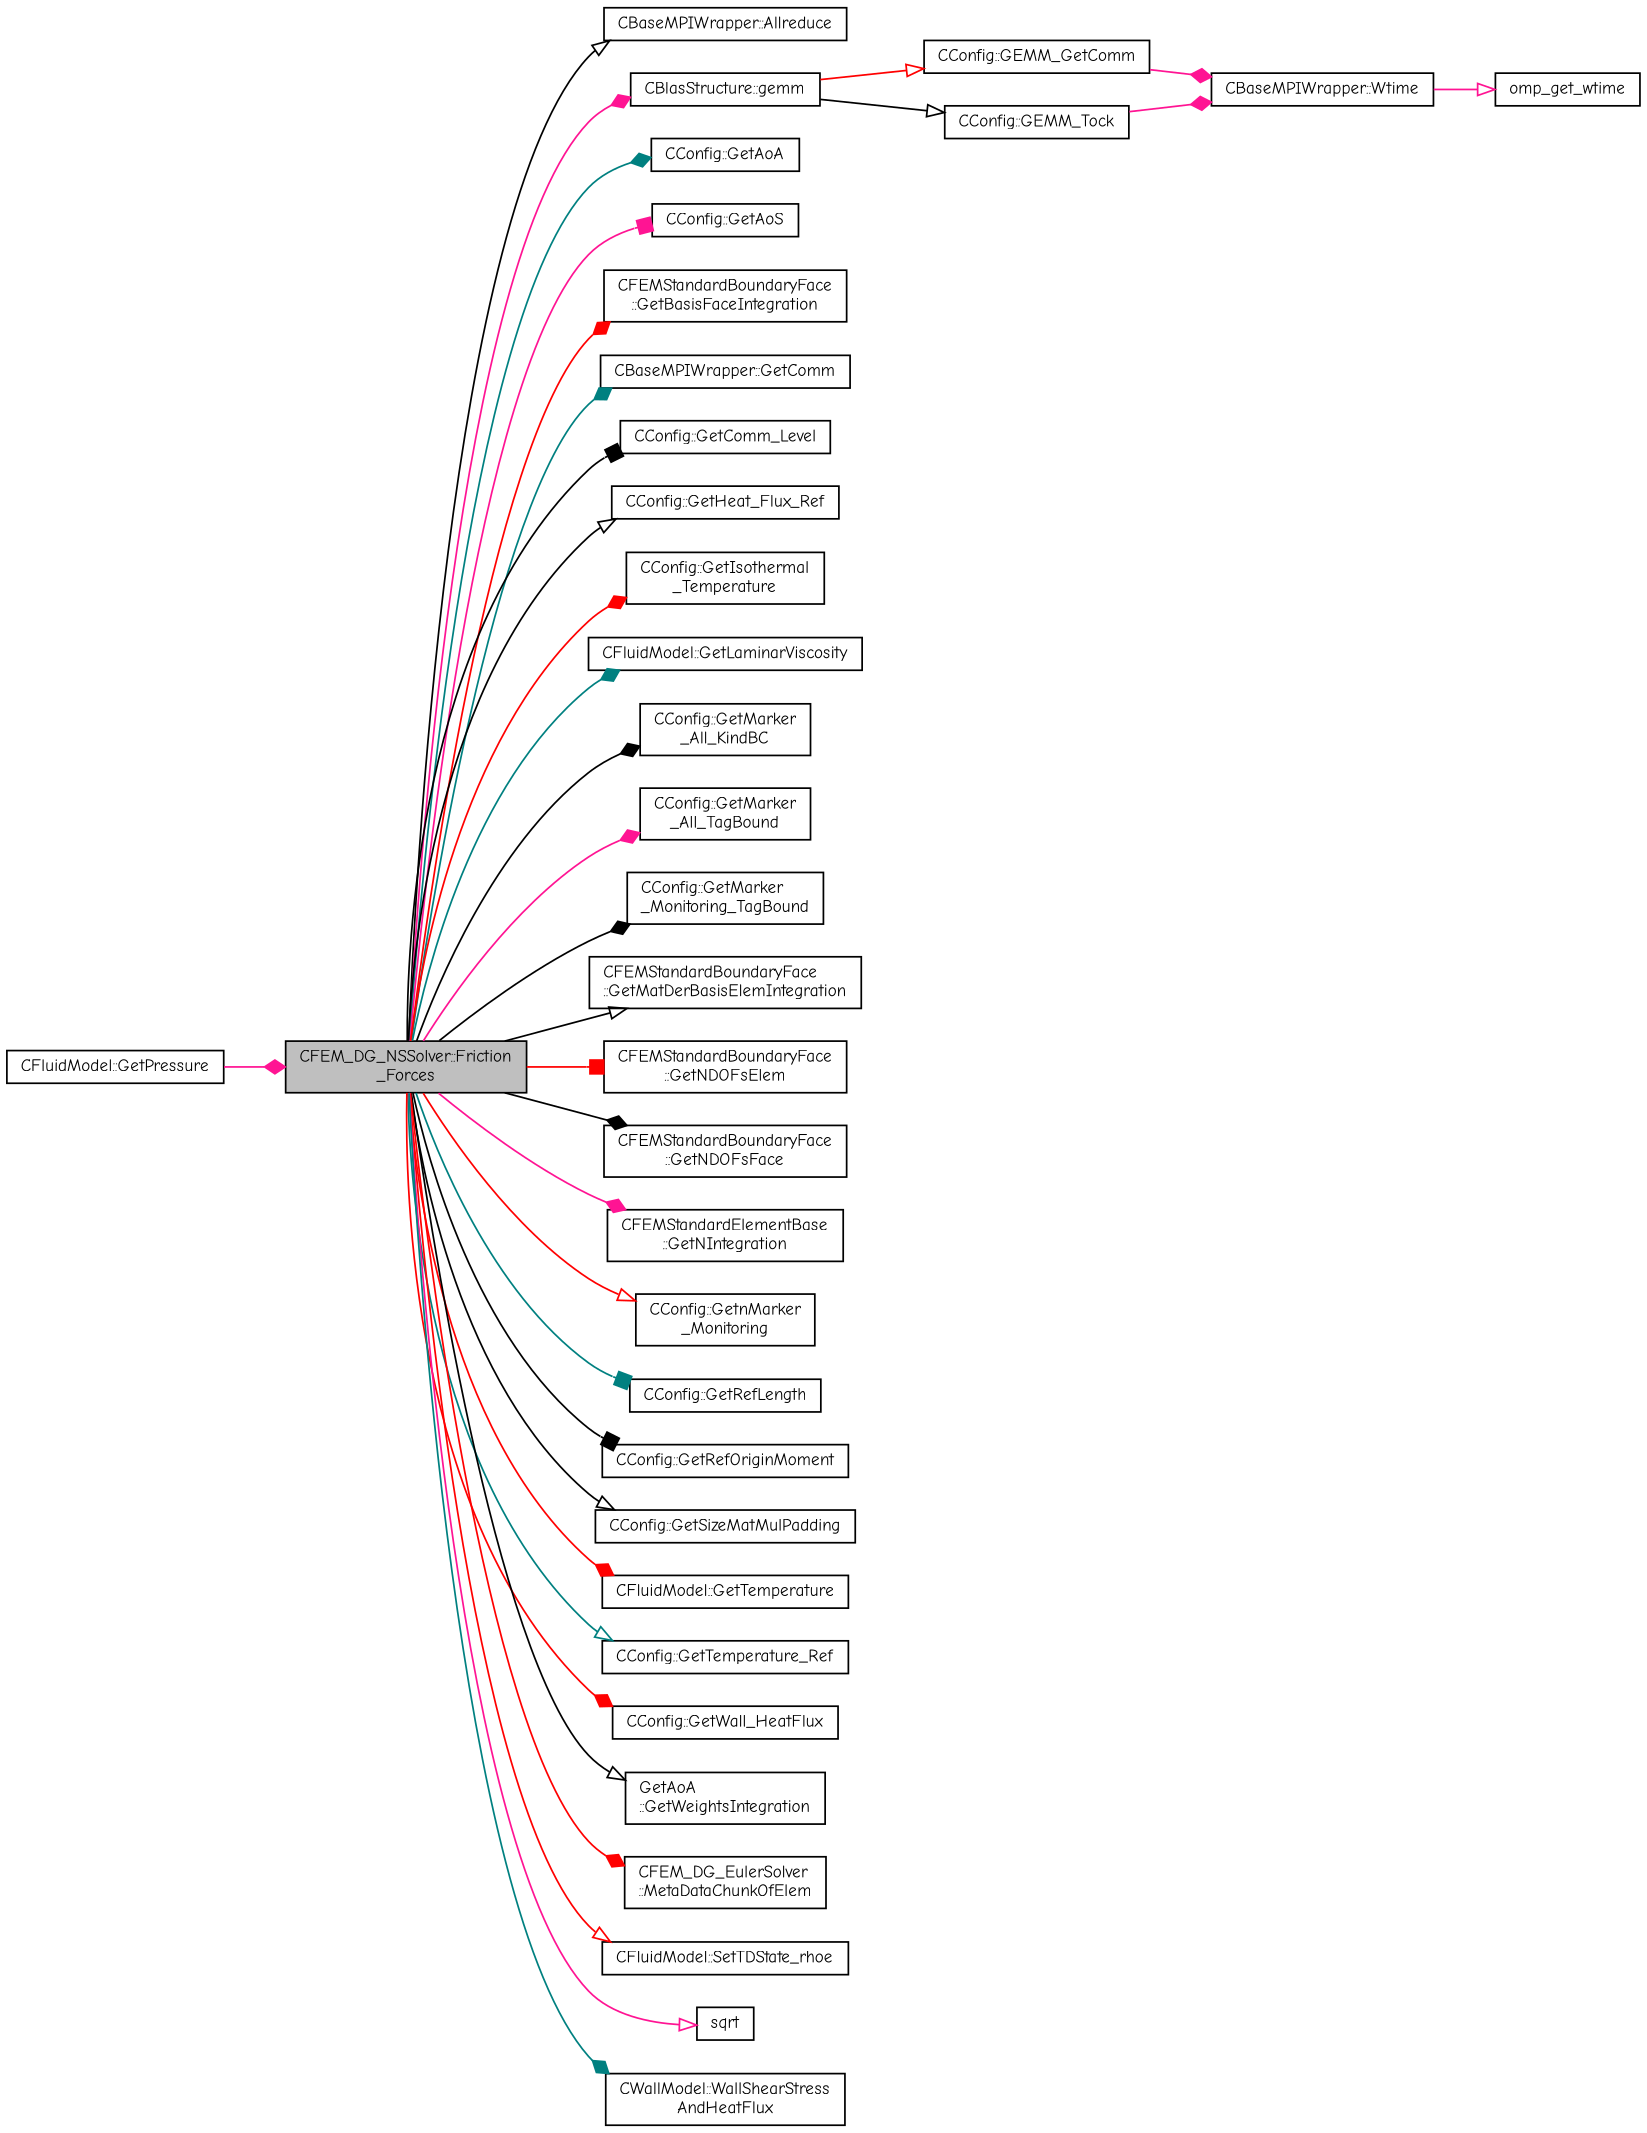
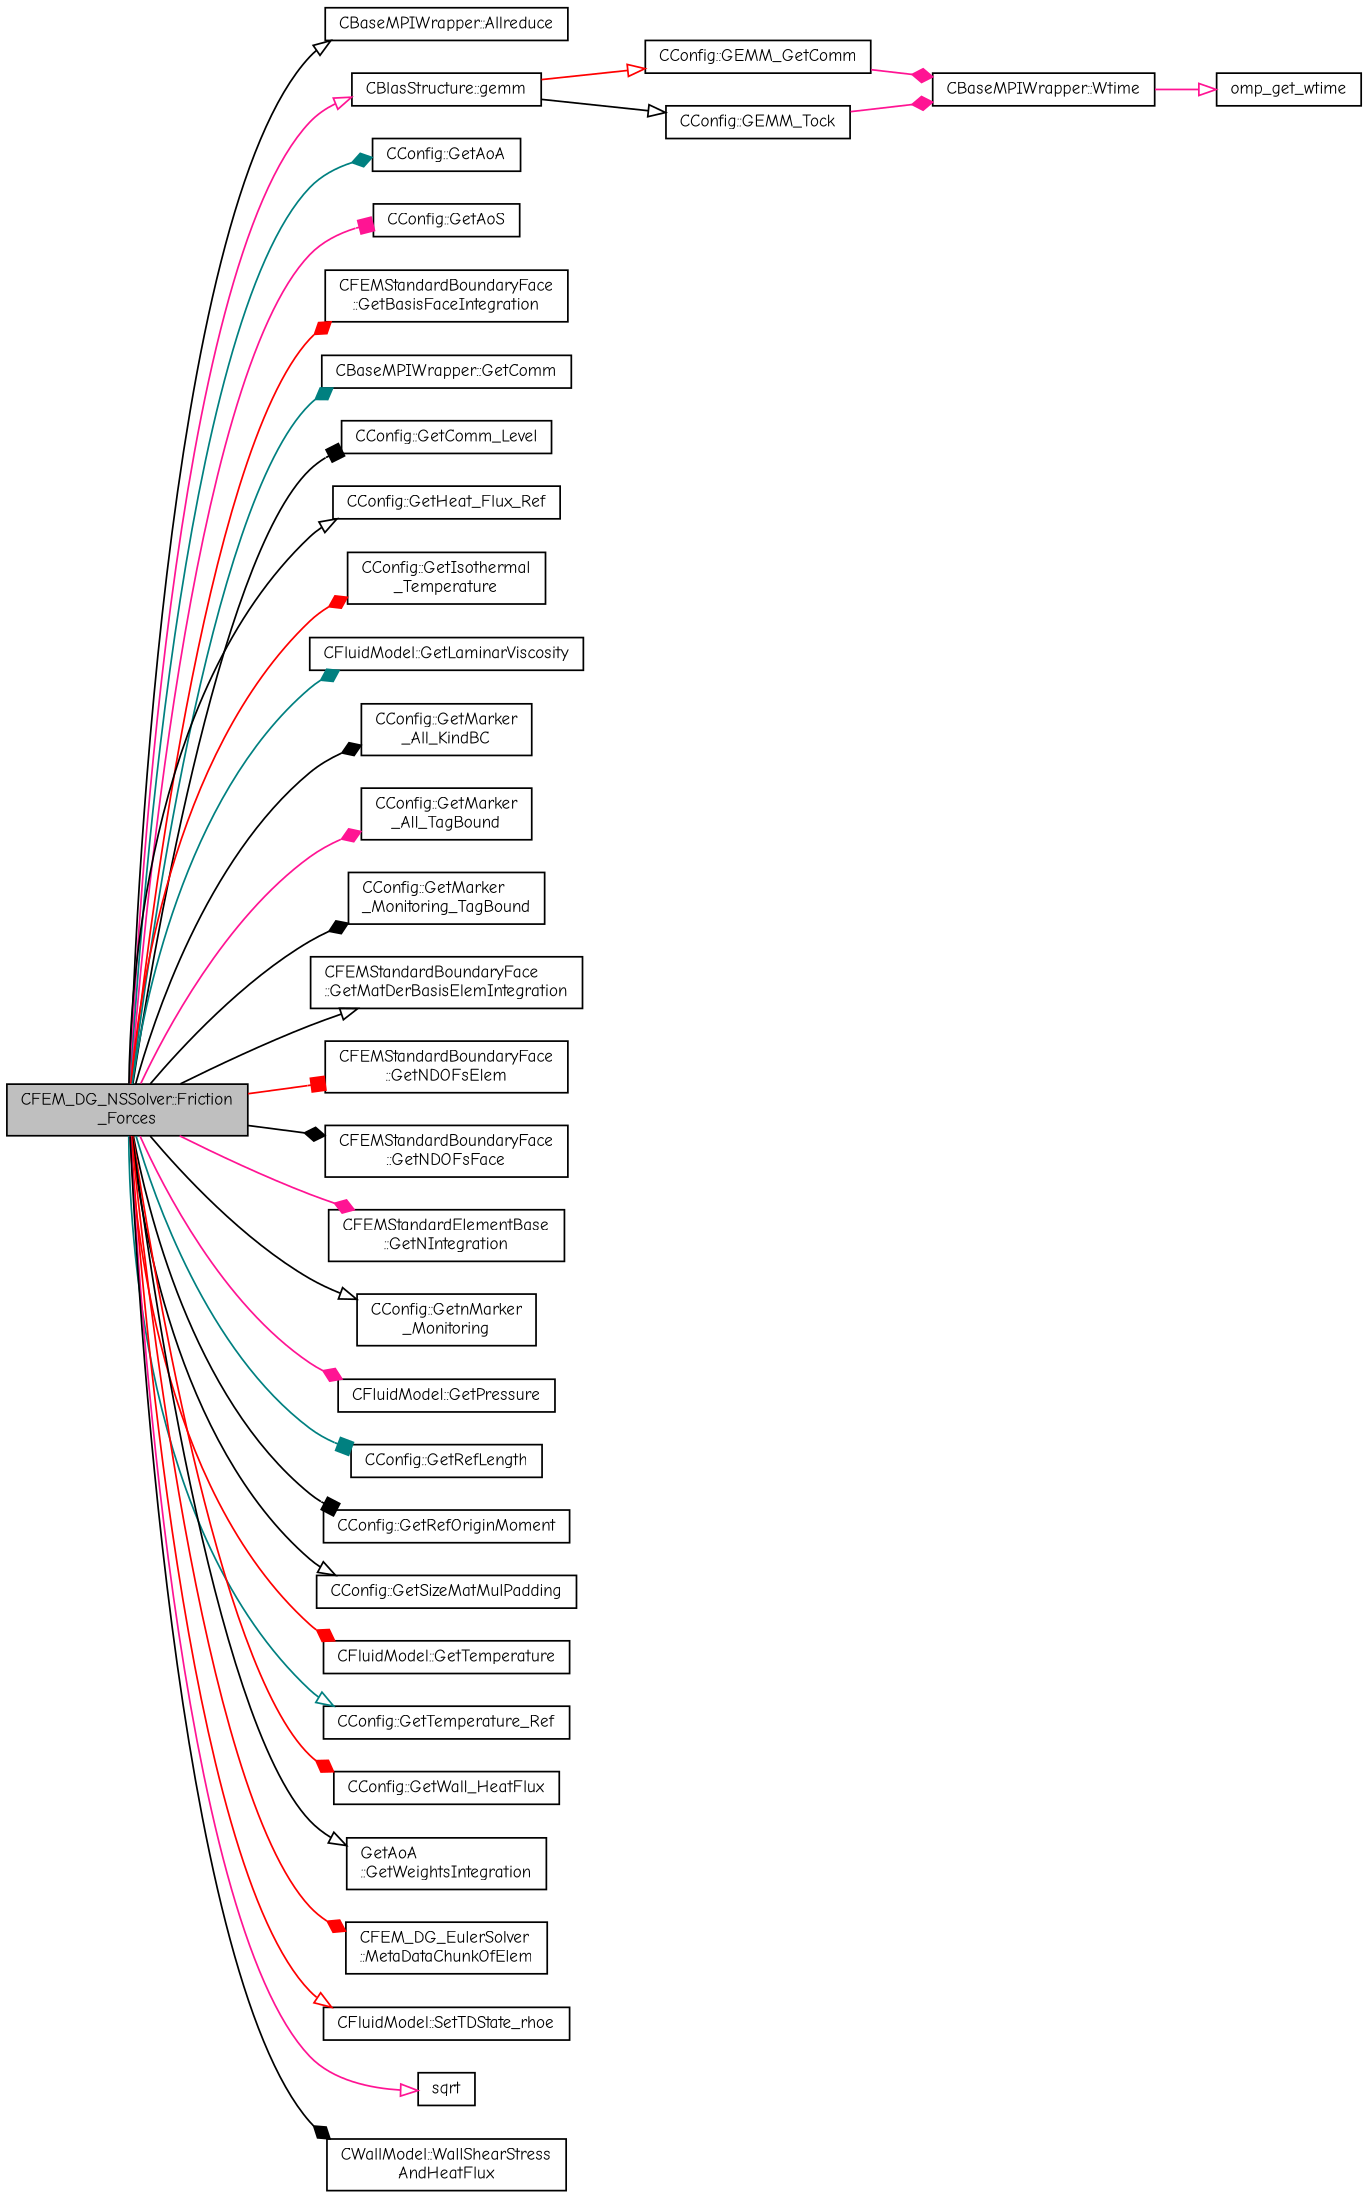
(476, 437) -> (200, 426)
(244, 1067) -> (215, 1267)
(508, 1207) -> (237, 1225)
(478, 1735) -> (198, 1793)
